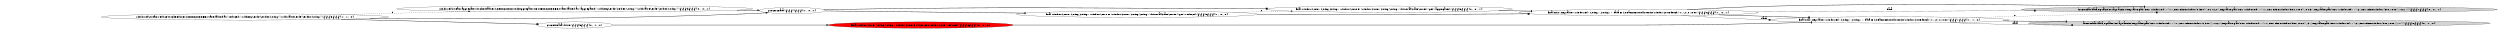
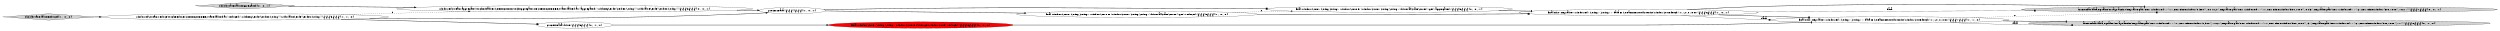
none -> (245, 6)
none -> (49, 17)
